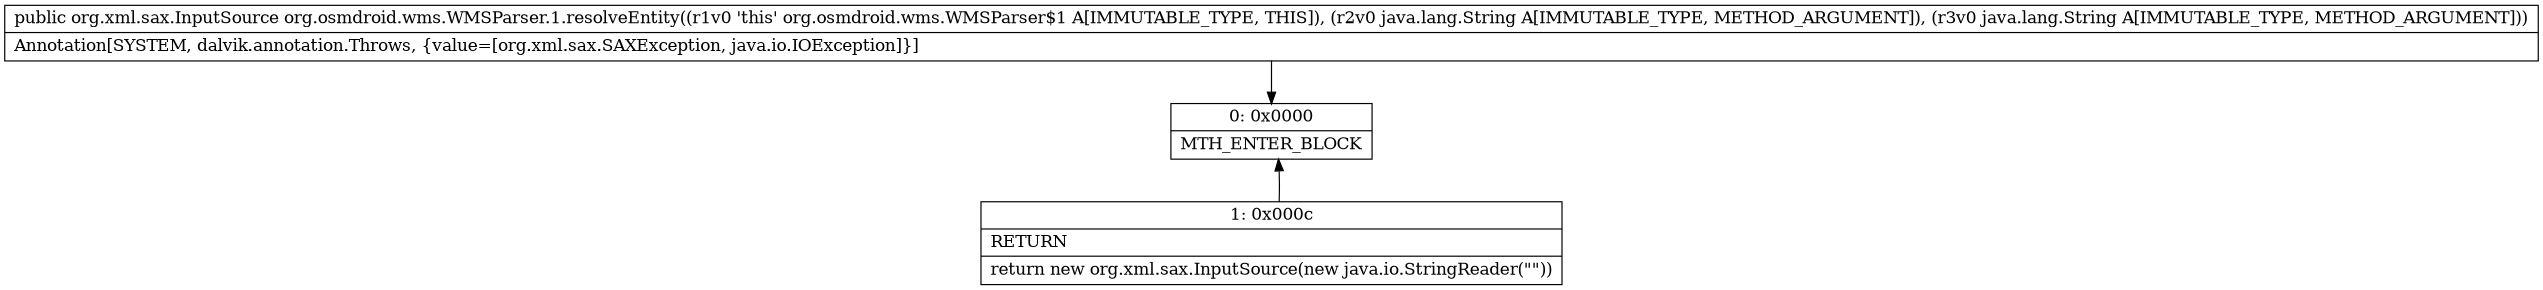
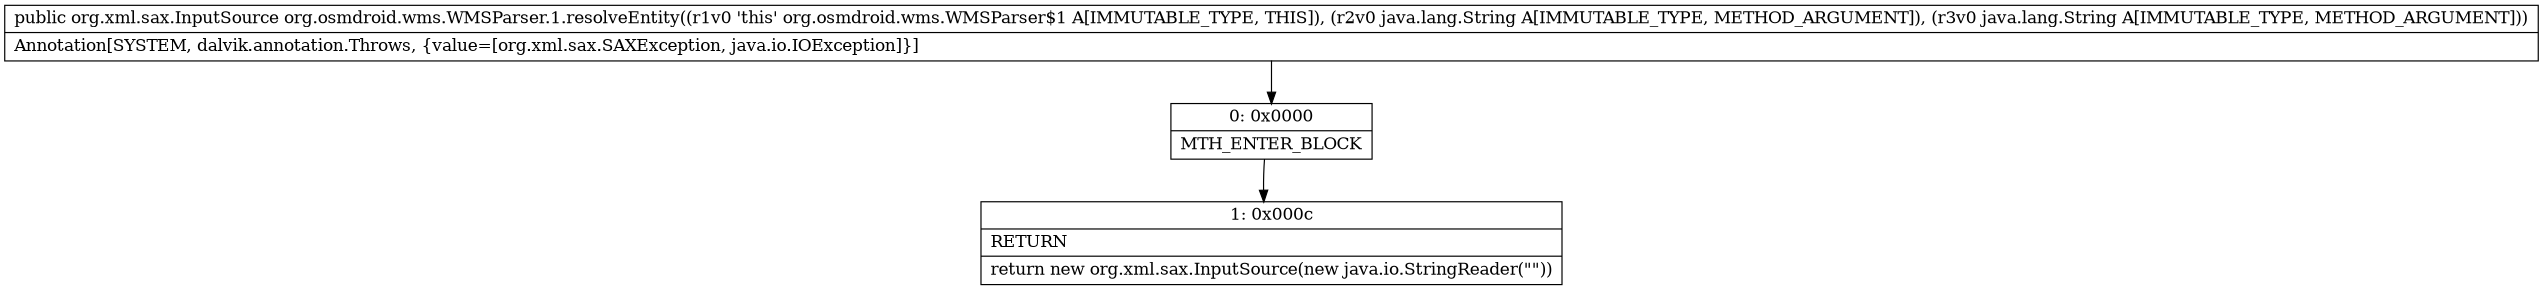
(1279, 187) -> (1264, 175)
